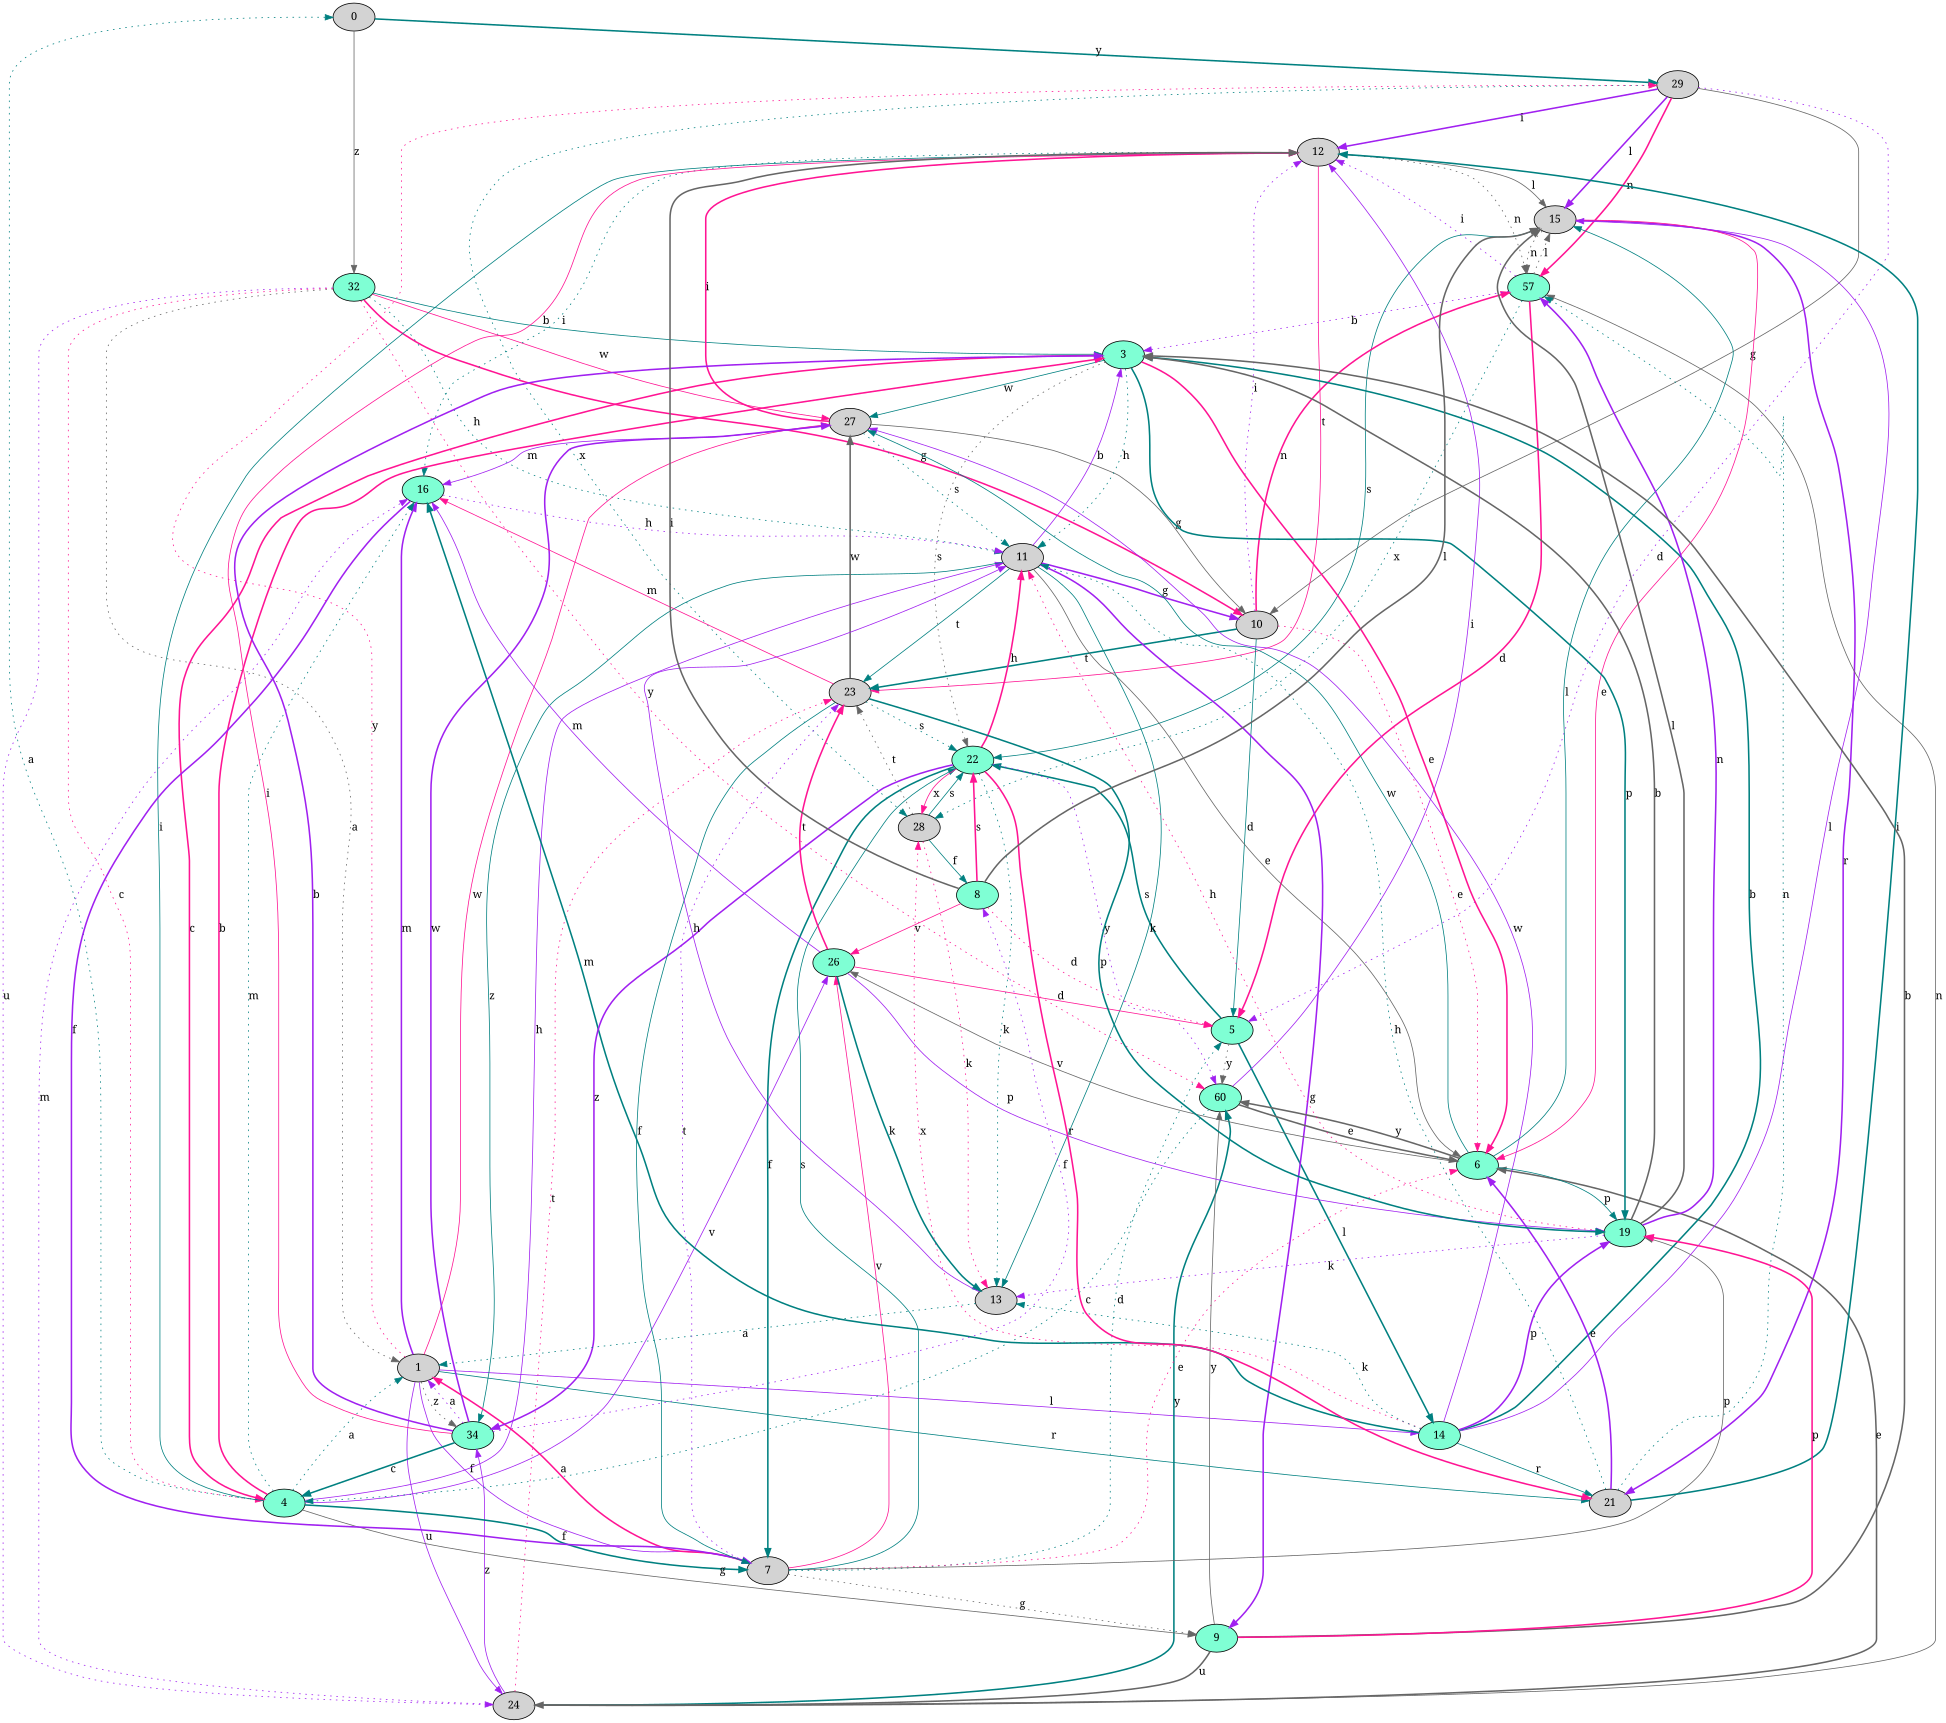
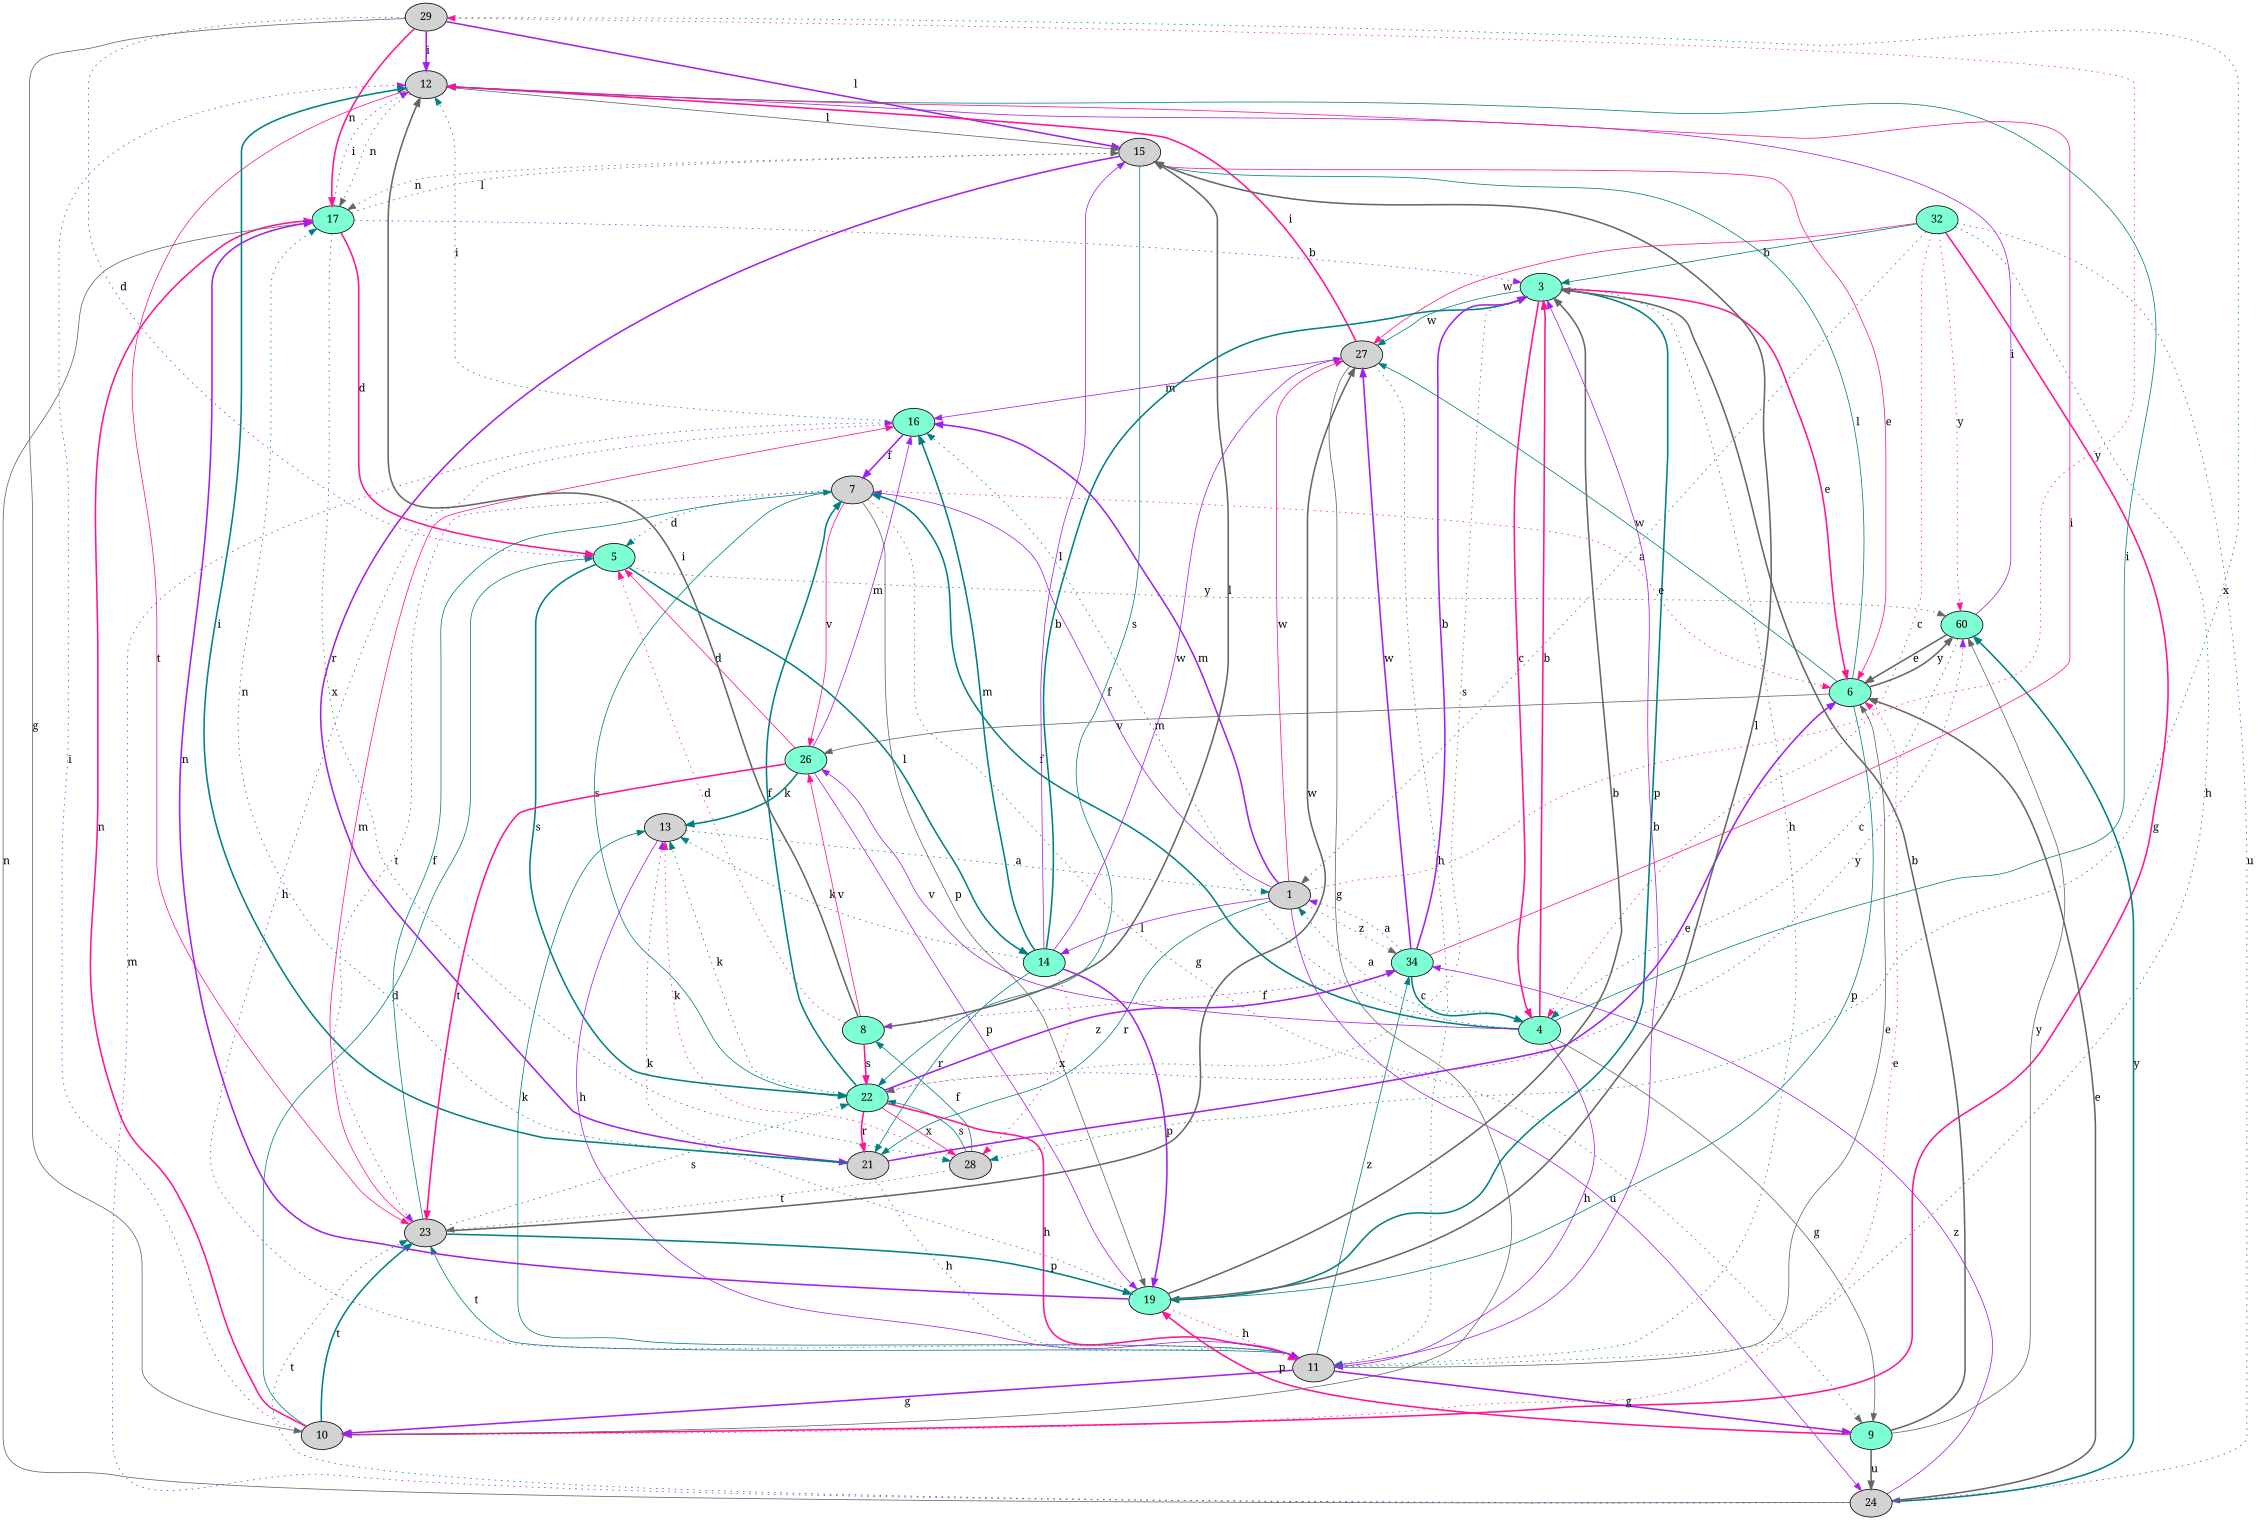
(354, 17) -> none
(657, 182) -> (560, 393)
(1529, 287) -> (333, 220)
(957, 490) -> (1442, 861)
(555, 1132) -> (484, 1478)
(583, 1498) -> none
